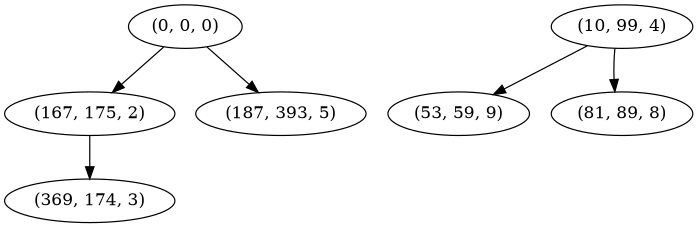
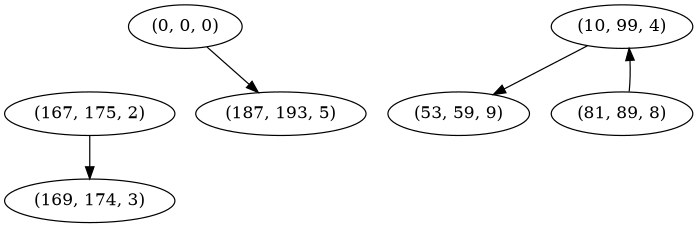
(614, 64) -> (630, 76)
(143, 66) -> none
(281, 114) -> (281, 114)
(90, 201) -> (90, 201)
